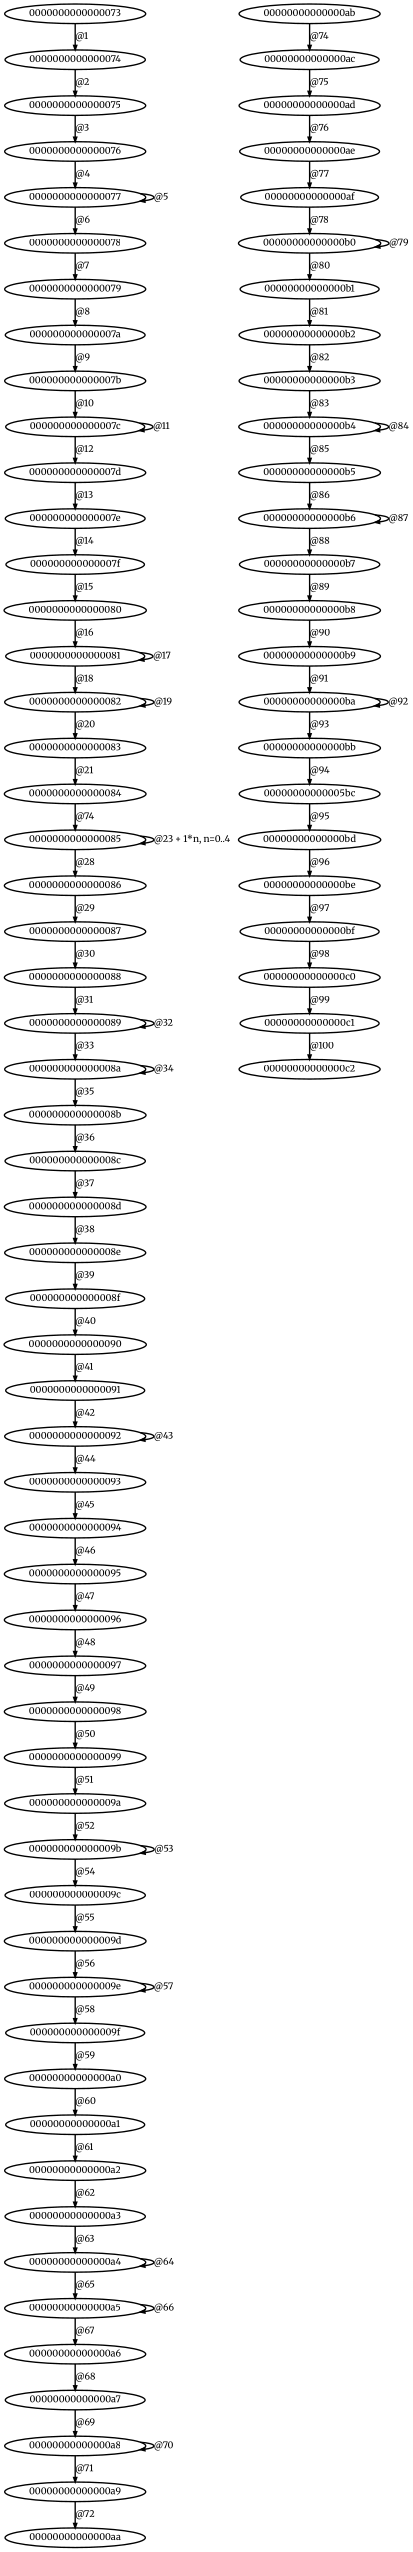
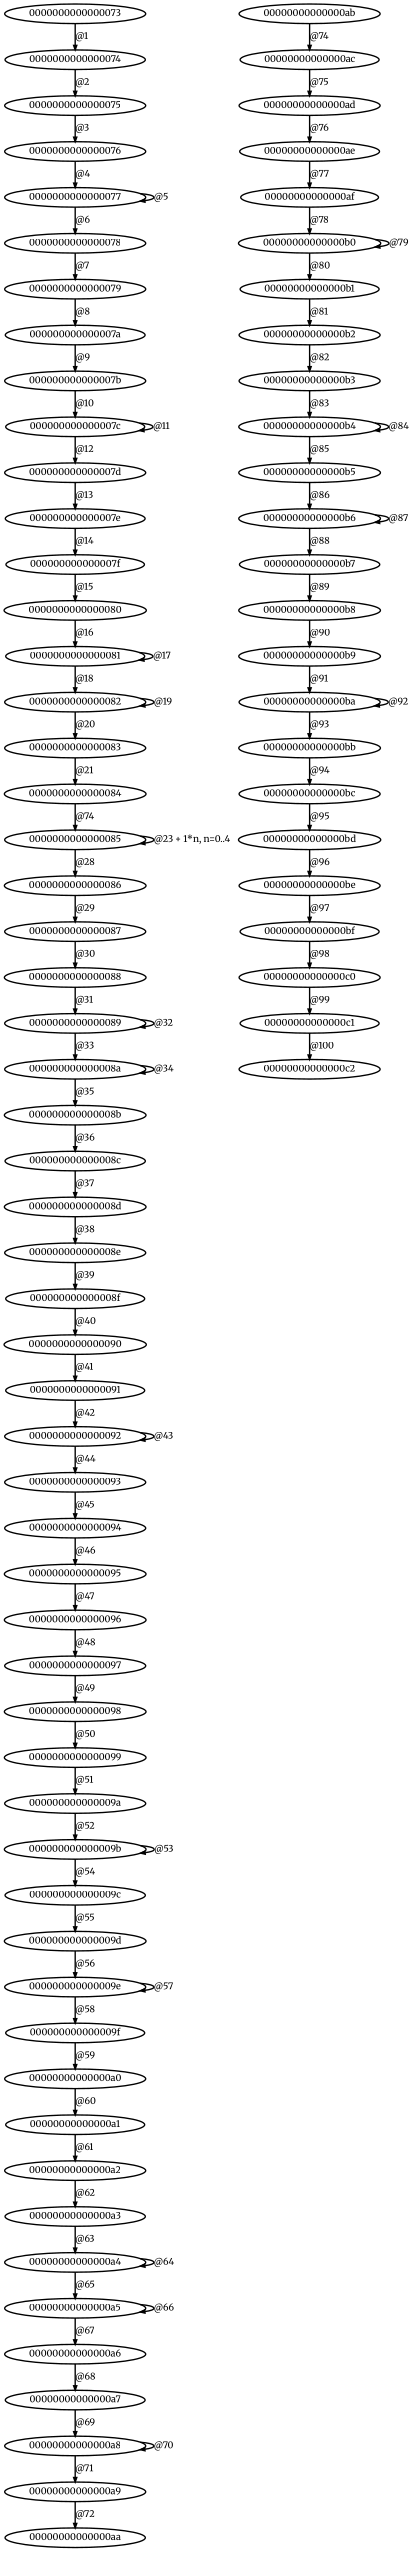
(310, 794) -> (310, 794)
